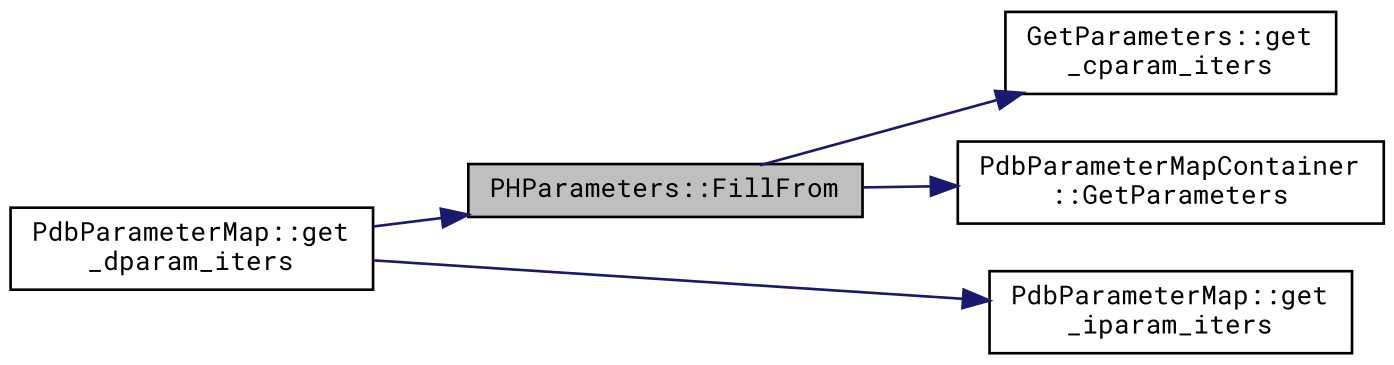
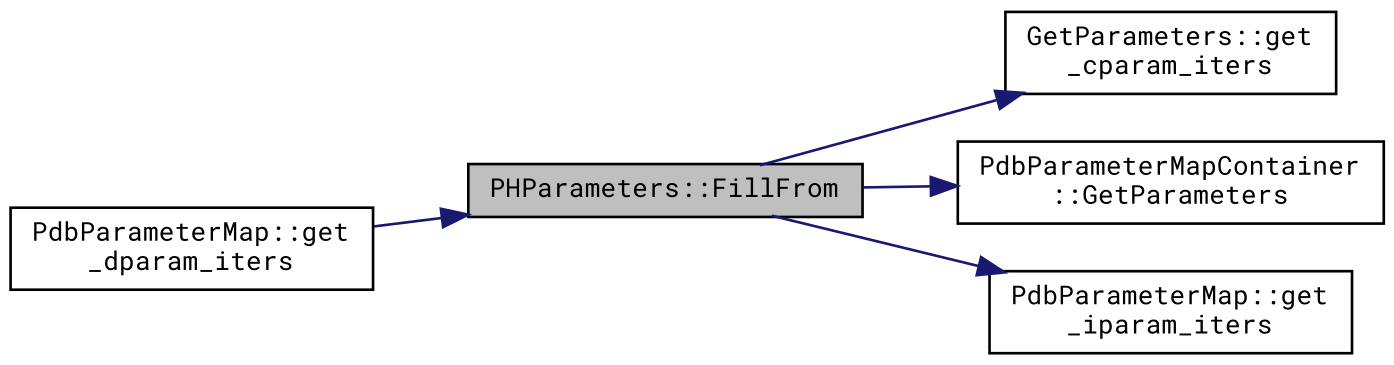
(668, 280) -> (875, 241)
